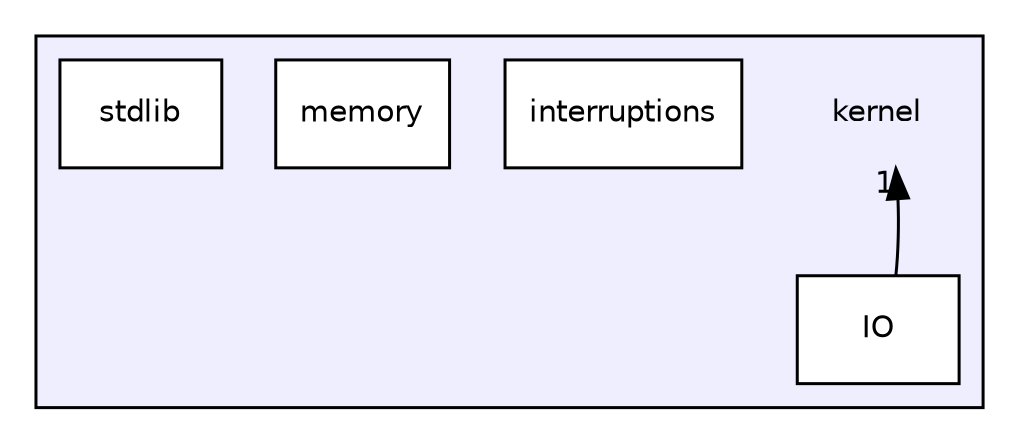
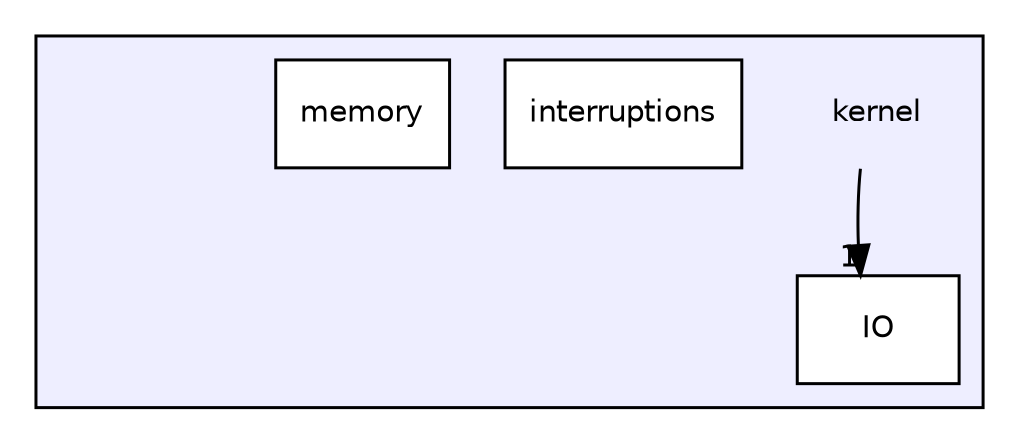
(141, 114) -> none
(898, 237) -> (858, 207)
